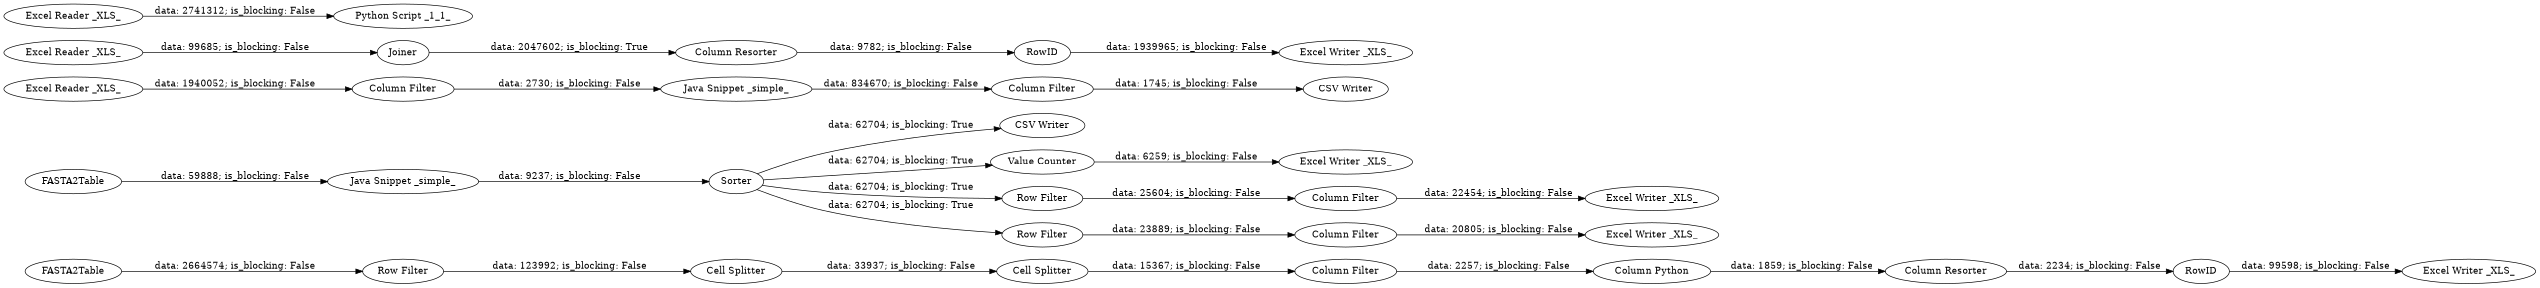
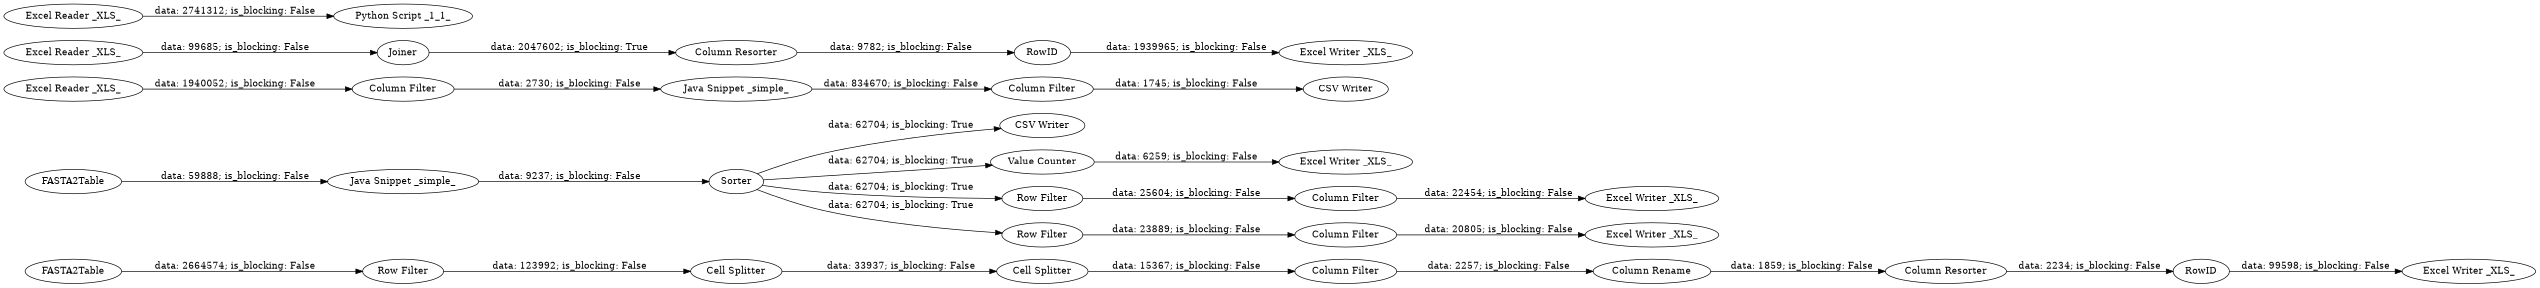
(1652, 271) -> (1652, 271)
